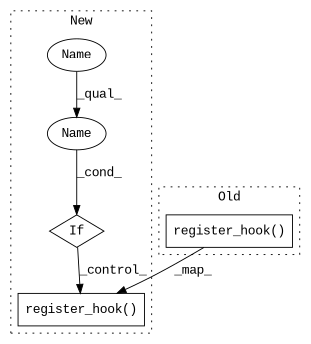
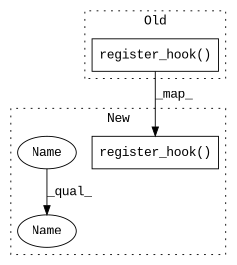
(77, 231) -> none
